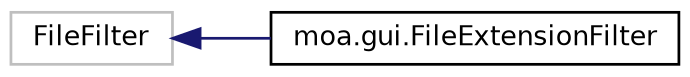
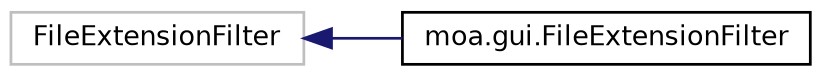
(92, 38) -> (157, 38)
